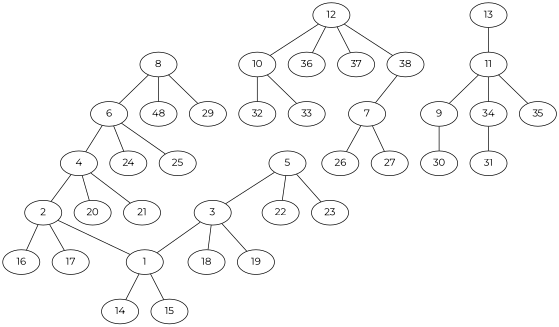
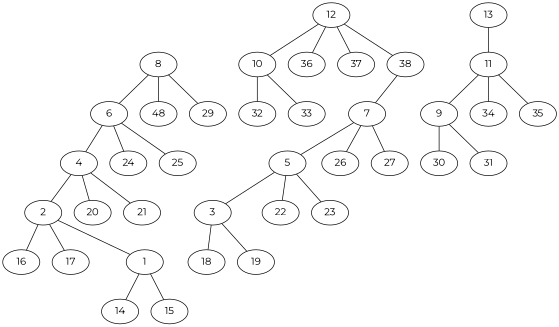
none -> (327, 139)
(489, 139) -> (464, 139)
(179, 237) -> none
